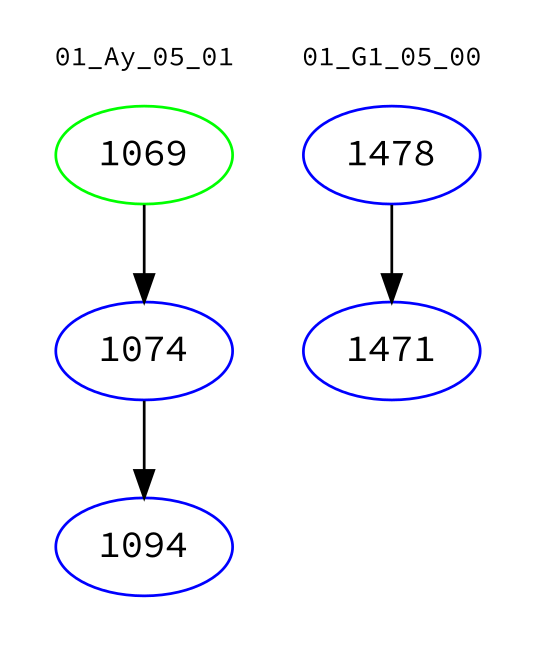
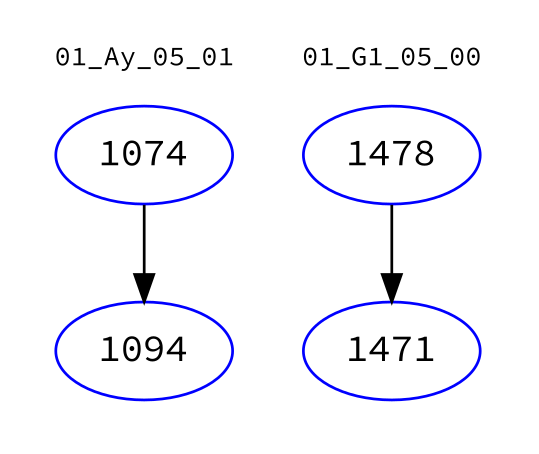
(144, 155) -> none
